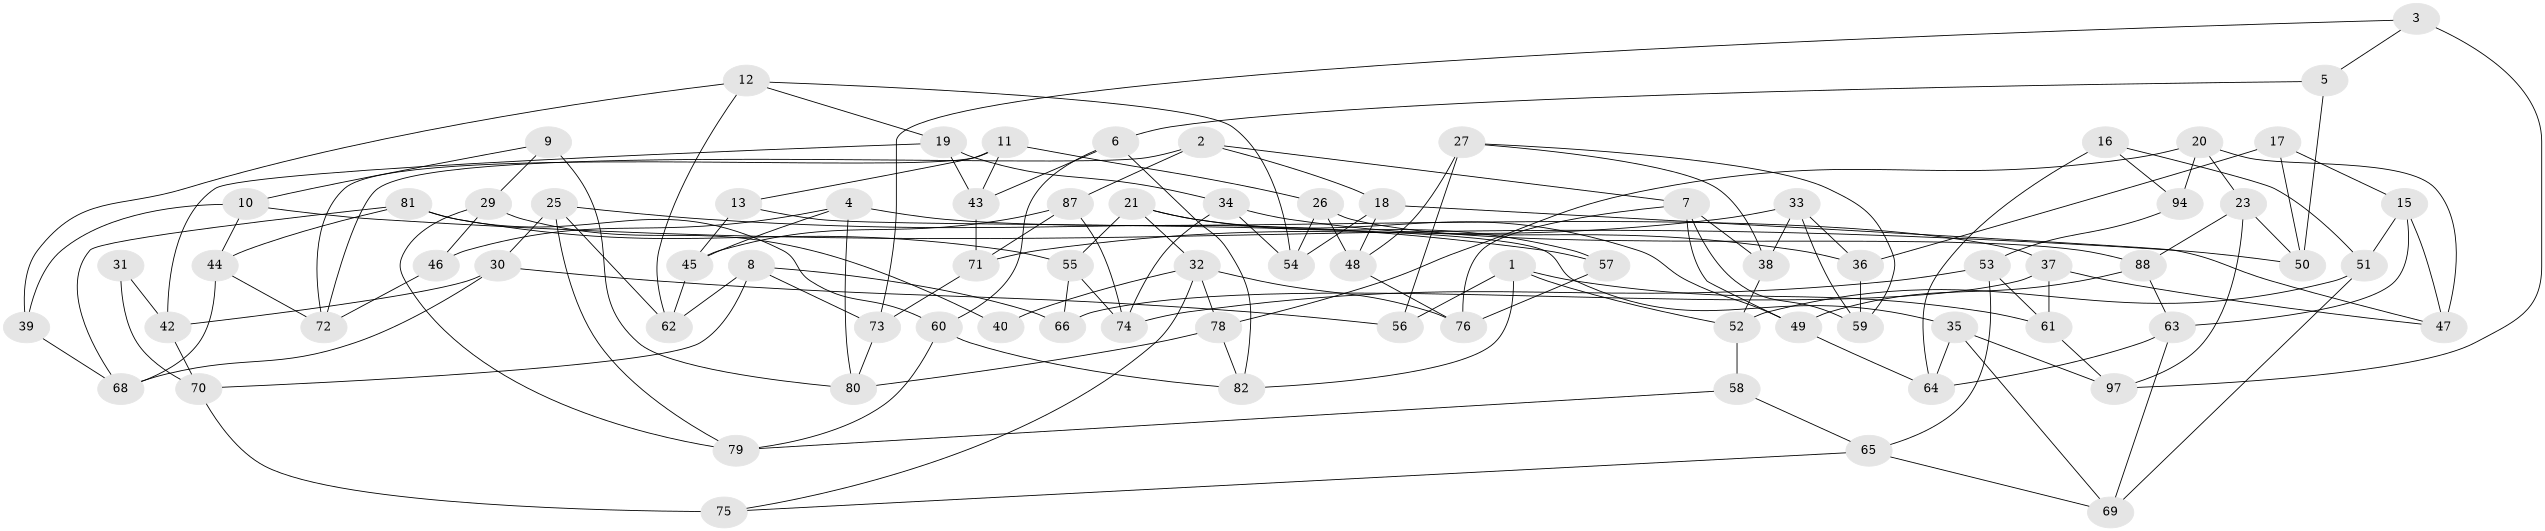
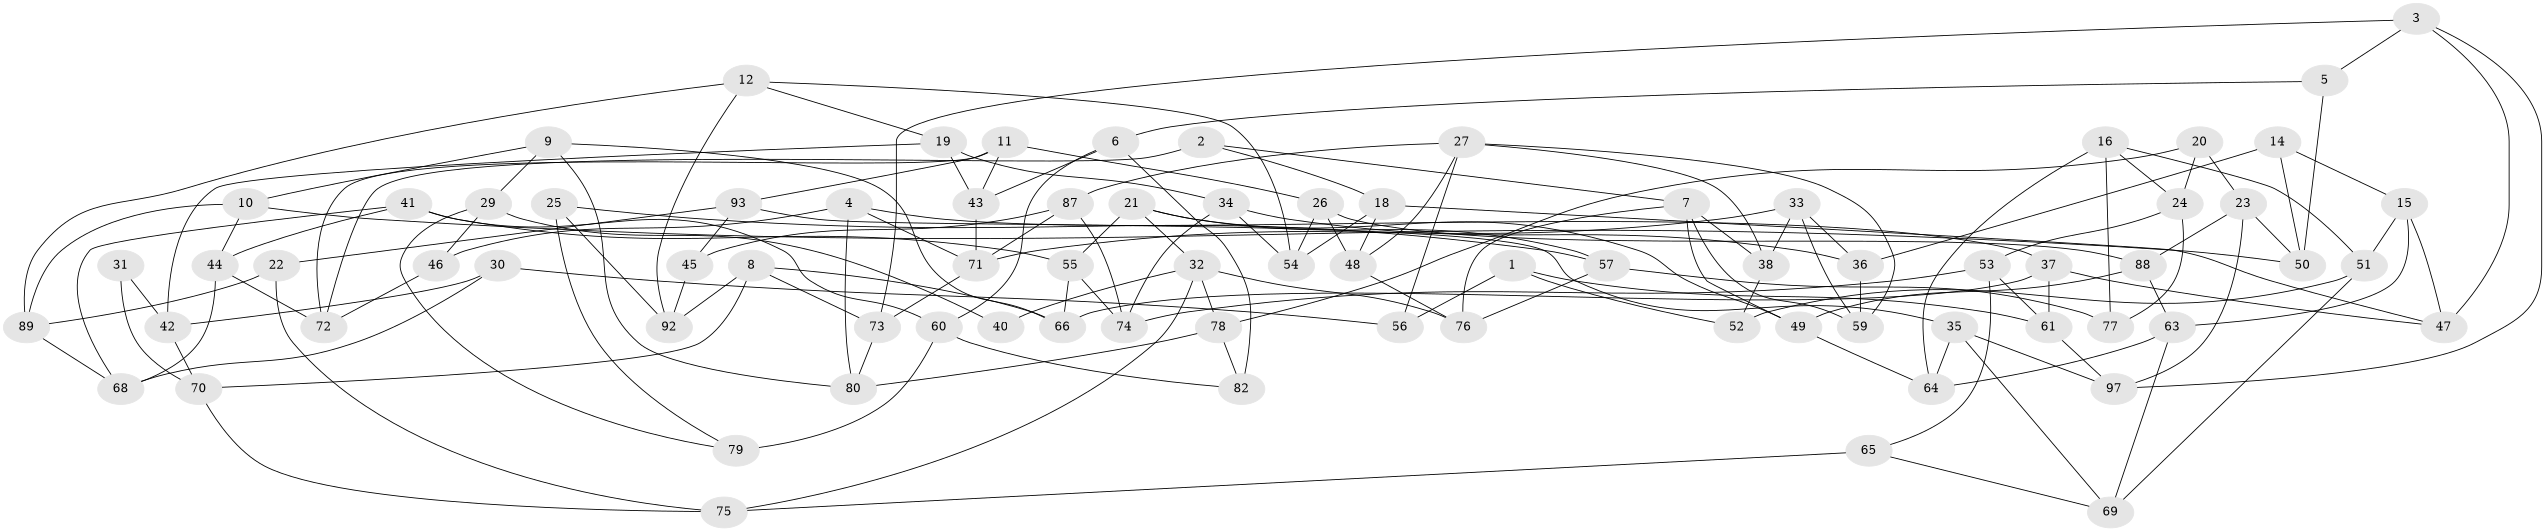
(2278, 142) -> (2278, 142)
(2393, 171) -> (2509, 165)
none -> (837, 173)
(1135, 173) -> (1235, 161)
(409, 204) -> (409, 204)
(739, 204) -> (739, 204)
(2180, 204) -> (2180, 204)
(774, 230) -> (913, 235)
(526, 235) -> none
none -> (277, 266)
(27, 327) -> (27, 327)
(669, 327) -> (669, 327)
none -> (2111, 327)
(1415, 371) -> none
(1737, 389) -> none
